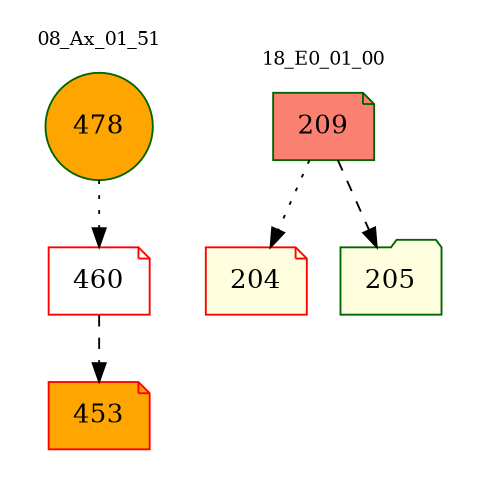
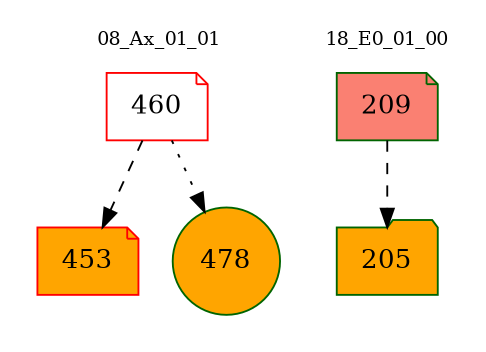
(99, 40) -> (159, 40)
(99, 204) -> (184, 167)
(256, 281) -> none
(391, 281) -> (387, 261)
